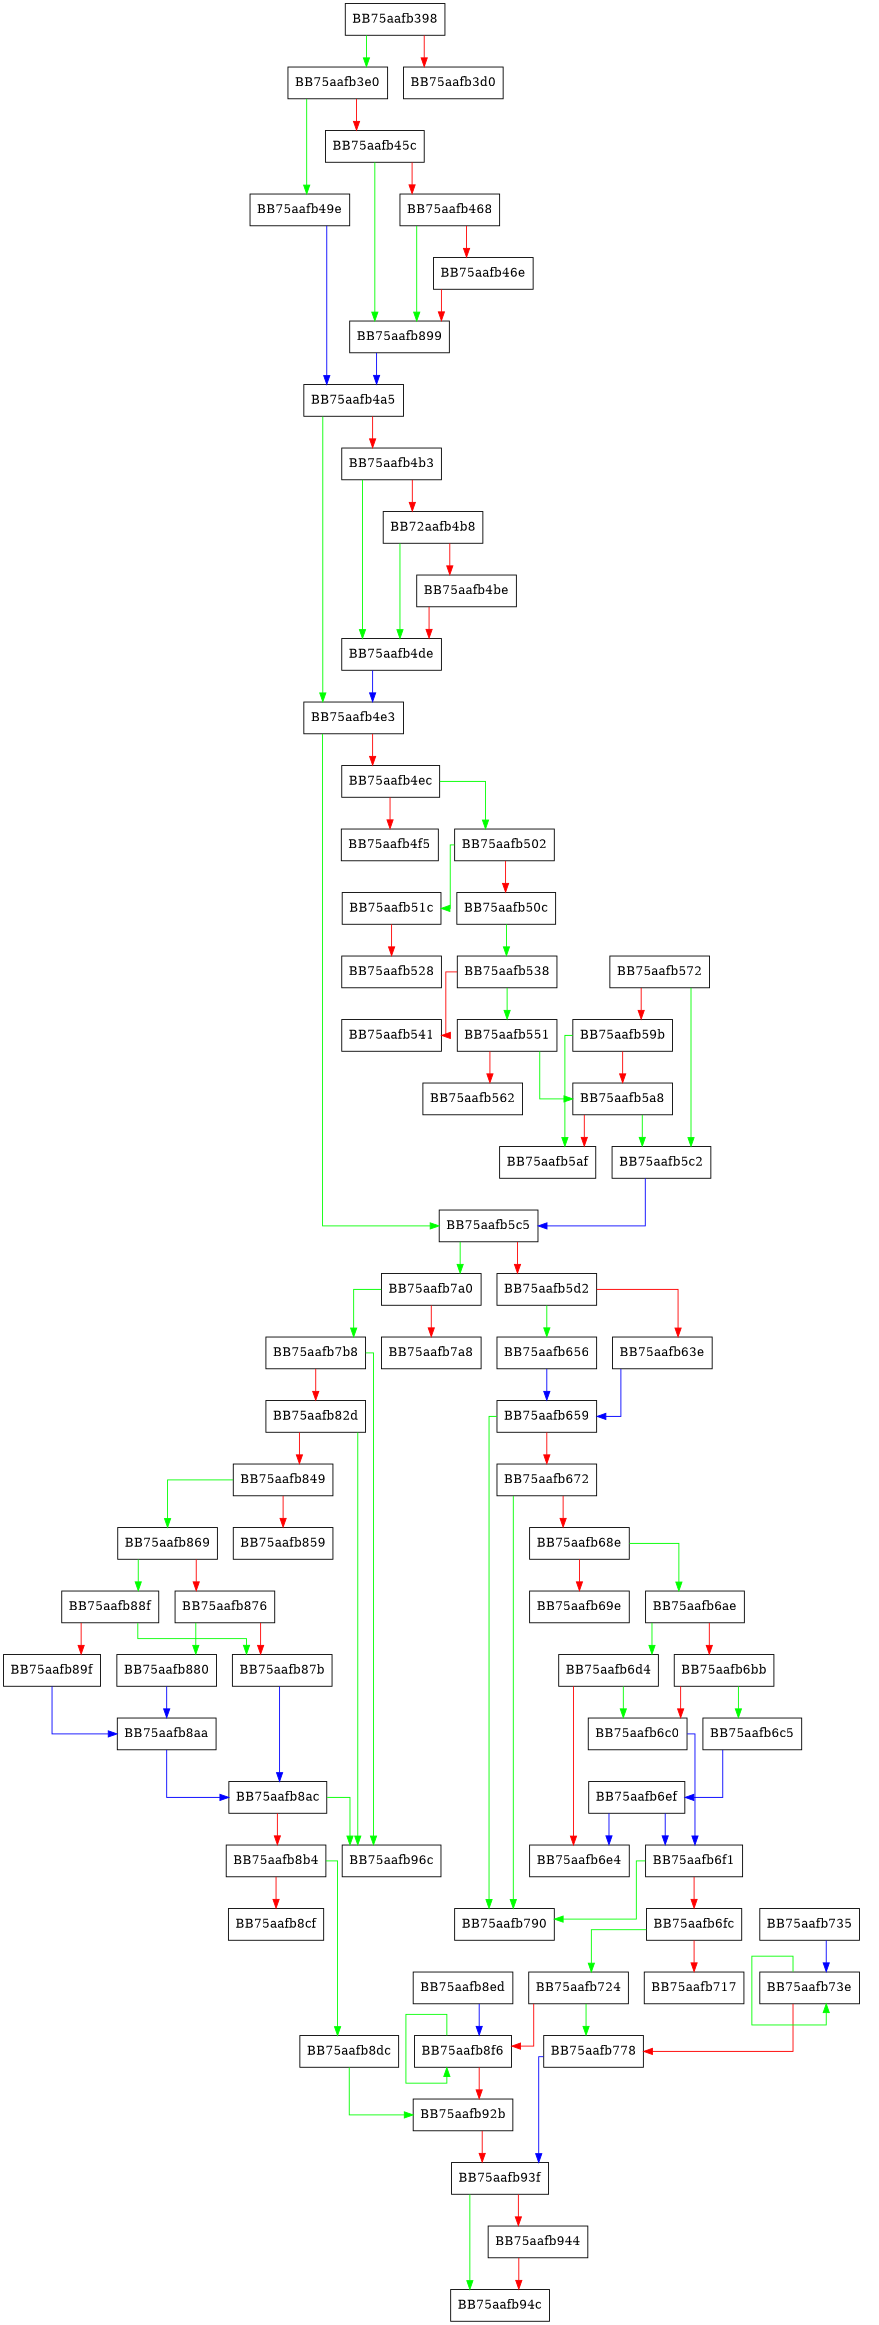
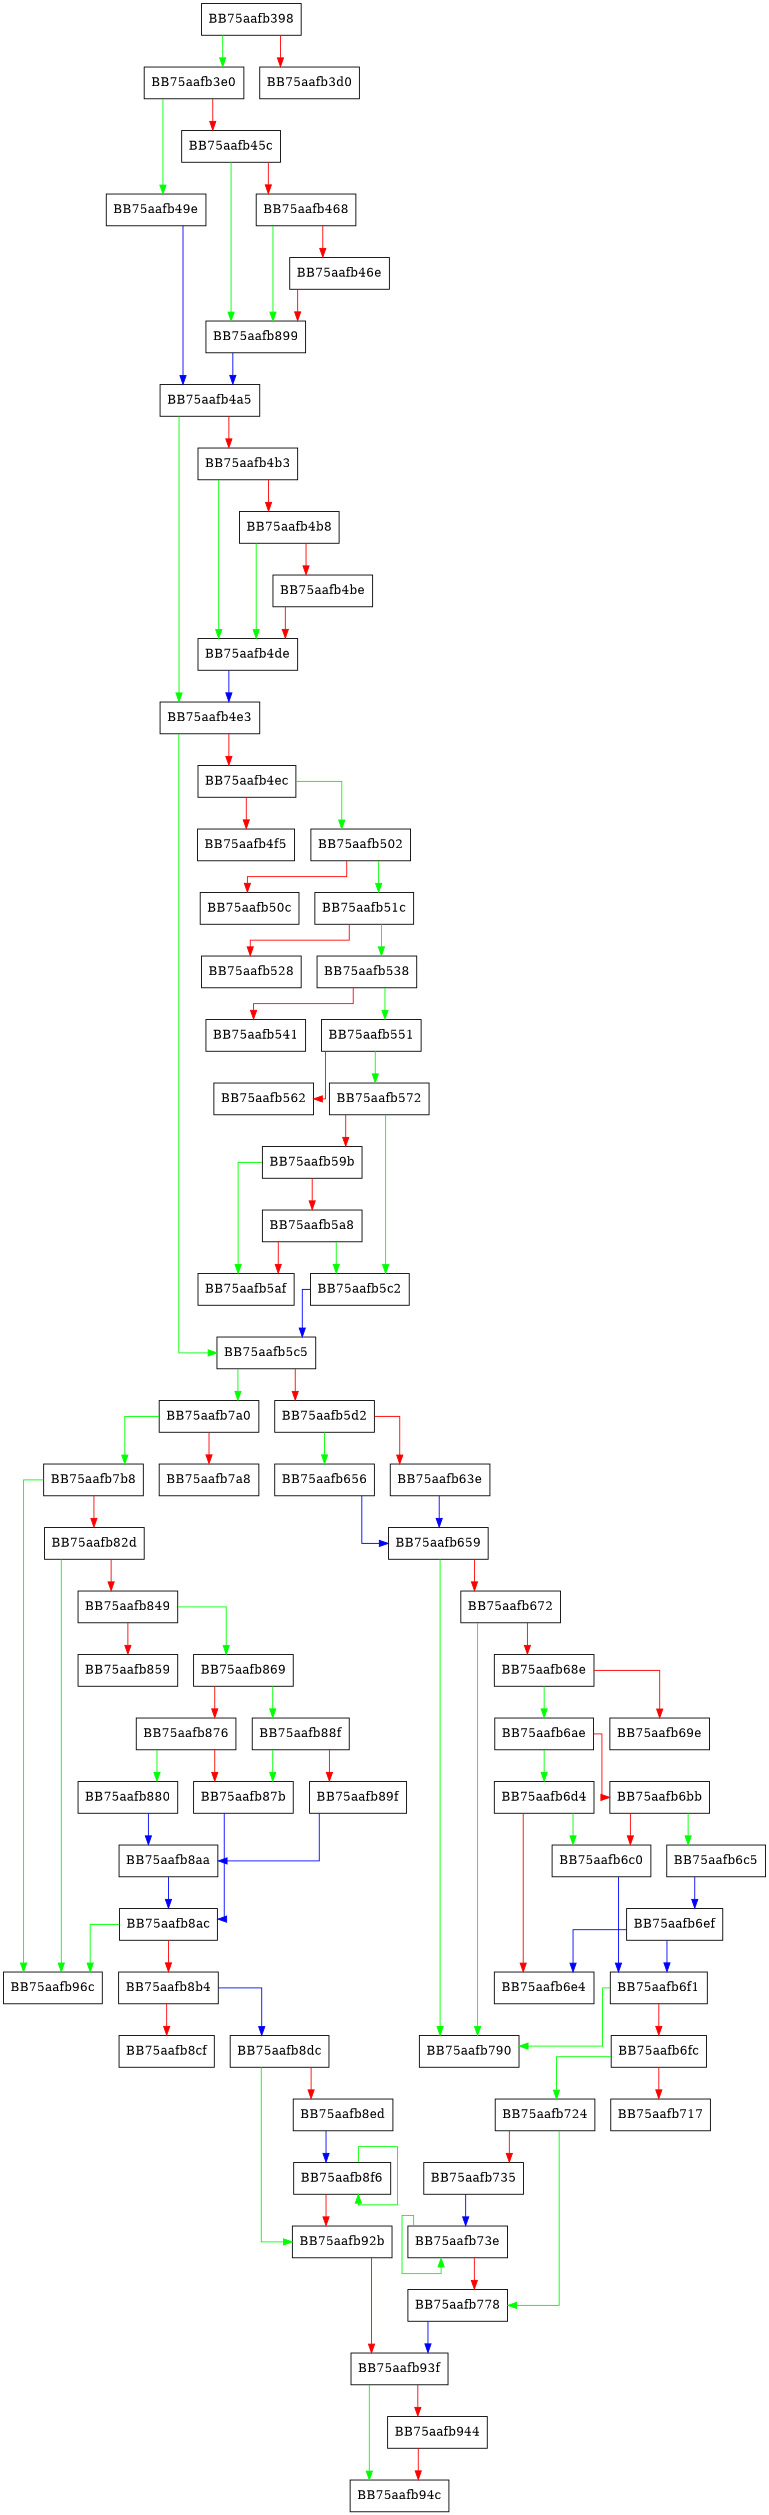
(433, 527) -> (289, 527)
(506, 936) -> (381, 936)
(540, 1087) -> (375, 1063)
(338, 1938) -> (259, 1988)
(534, 2032) -> (509, 2142)
none -> (311, 2079)
